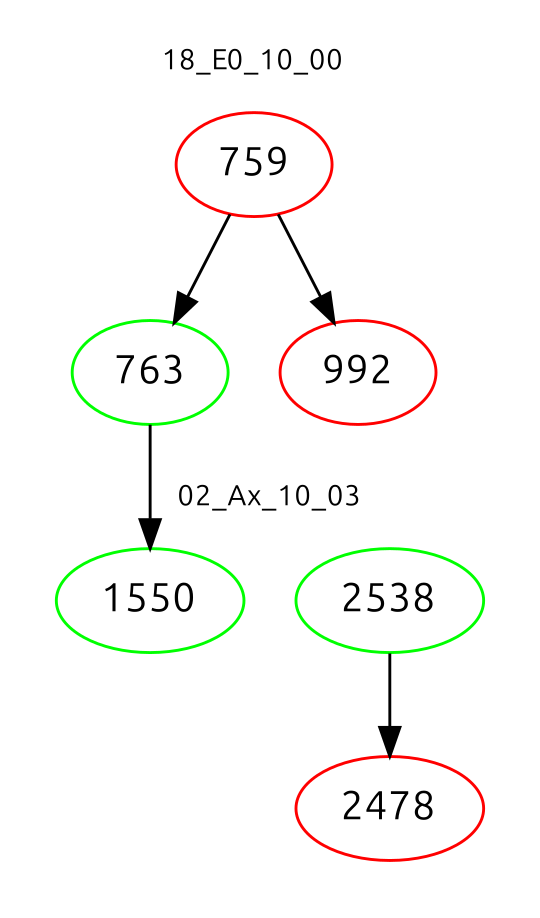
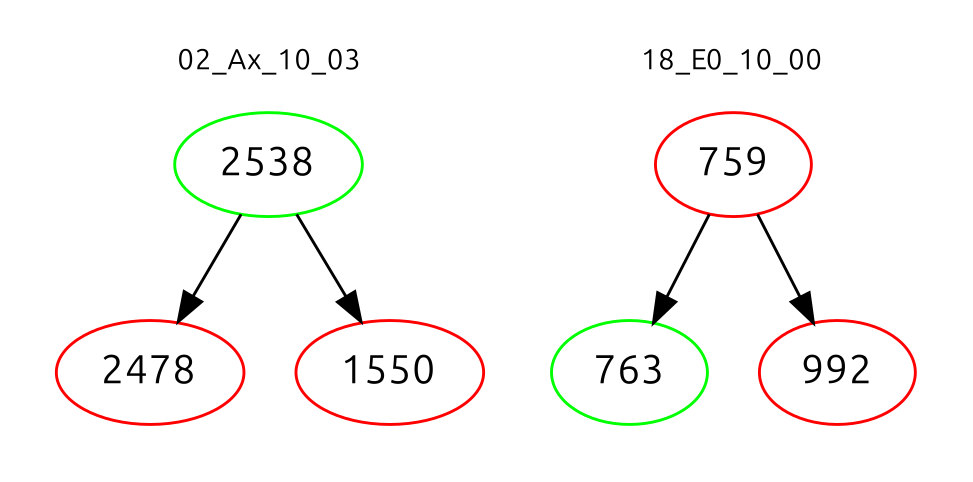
(150, 488) -> (321, 255)
(150, 601) -> (390, 372)
